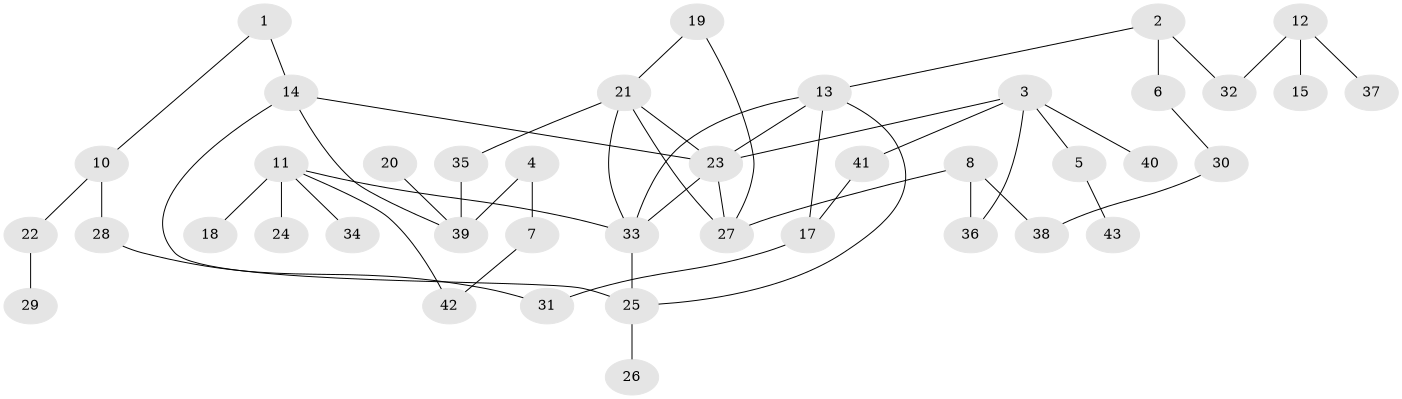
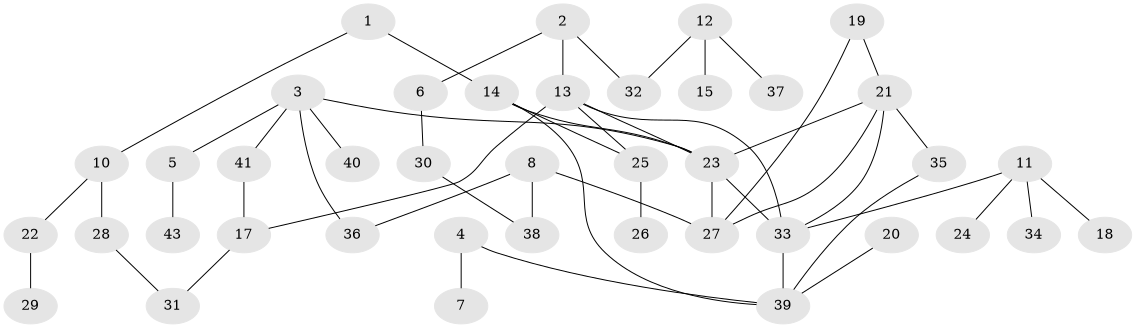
(632, 271) -> (783, 271)
(449, 306) -> none
